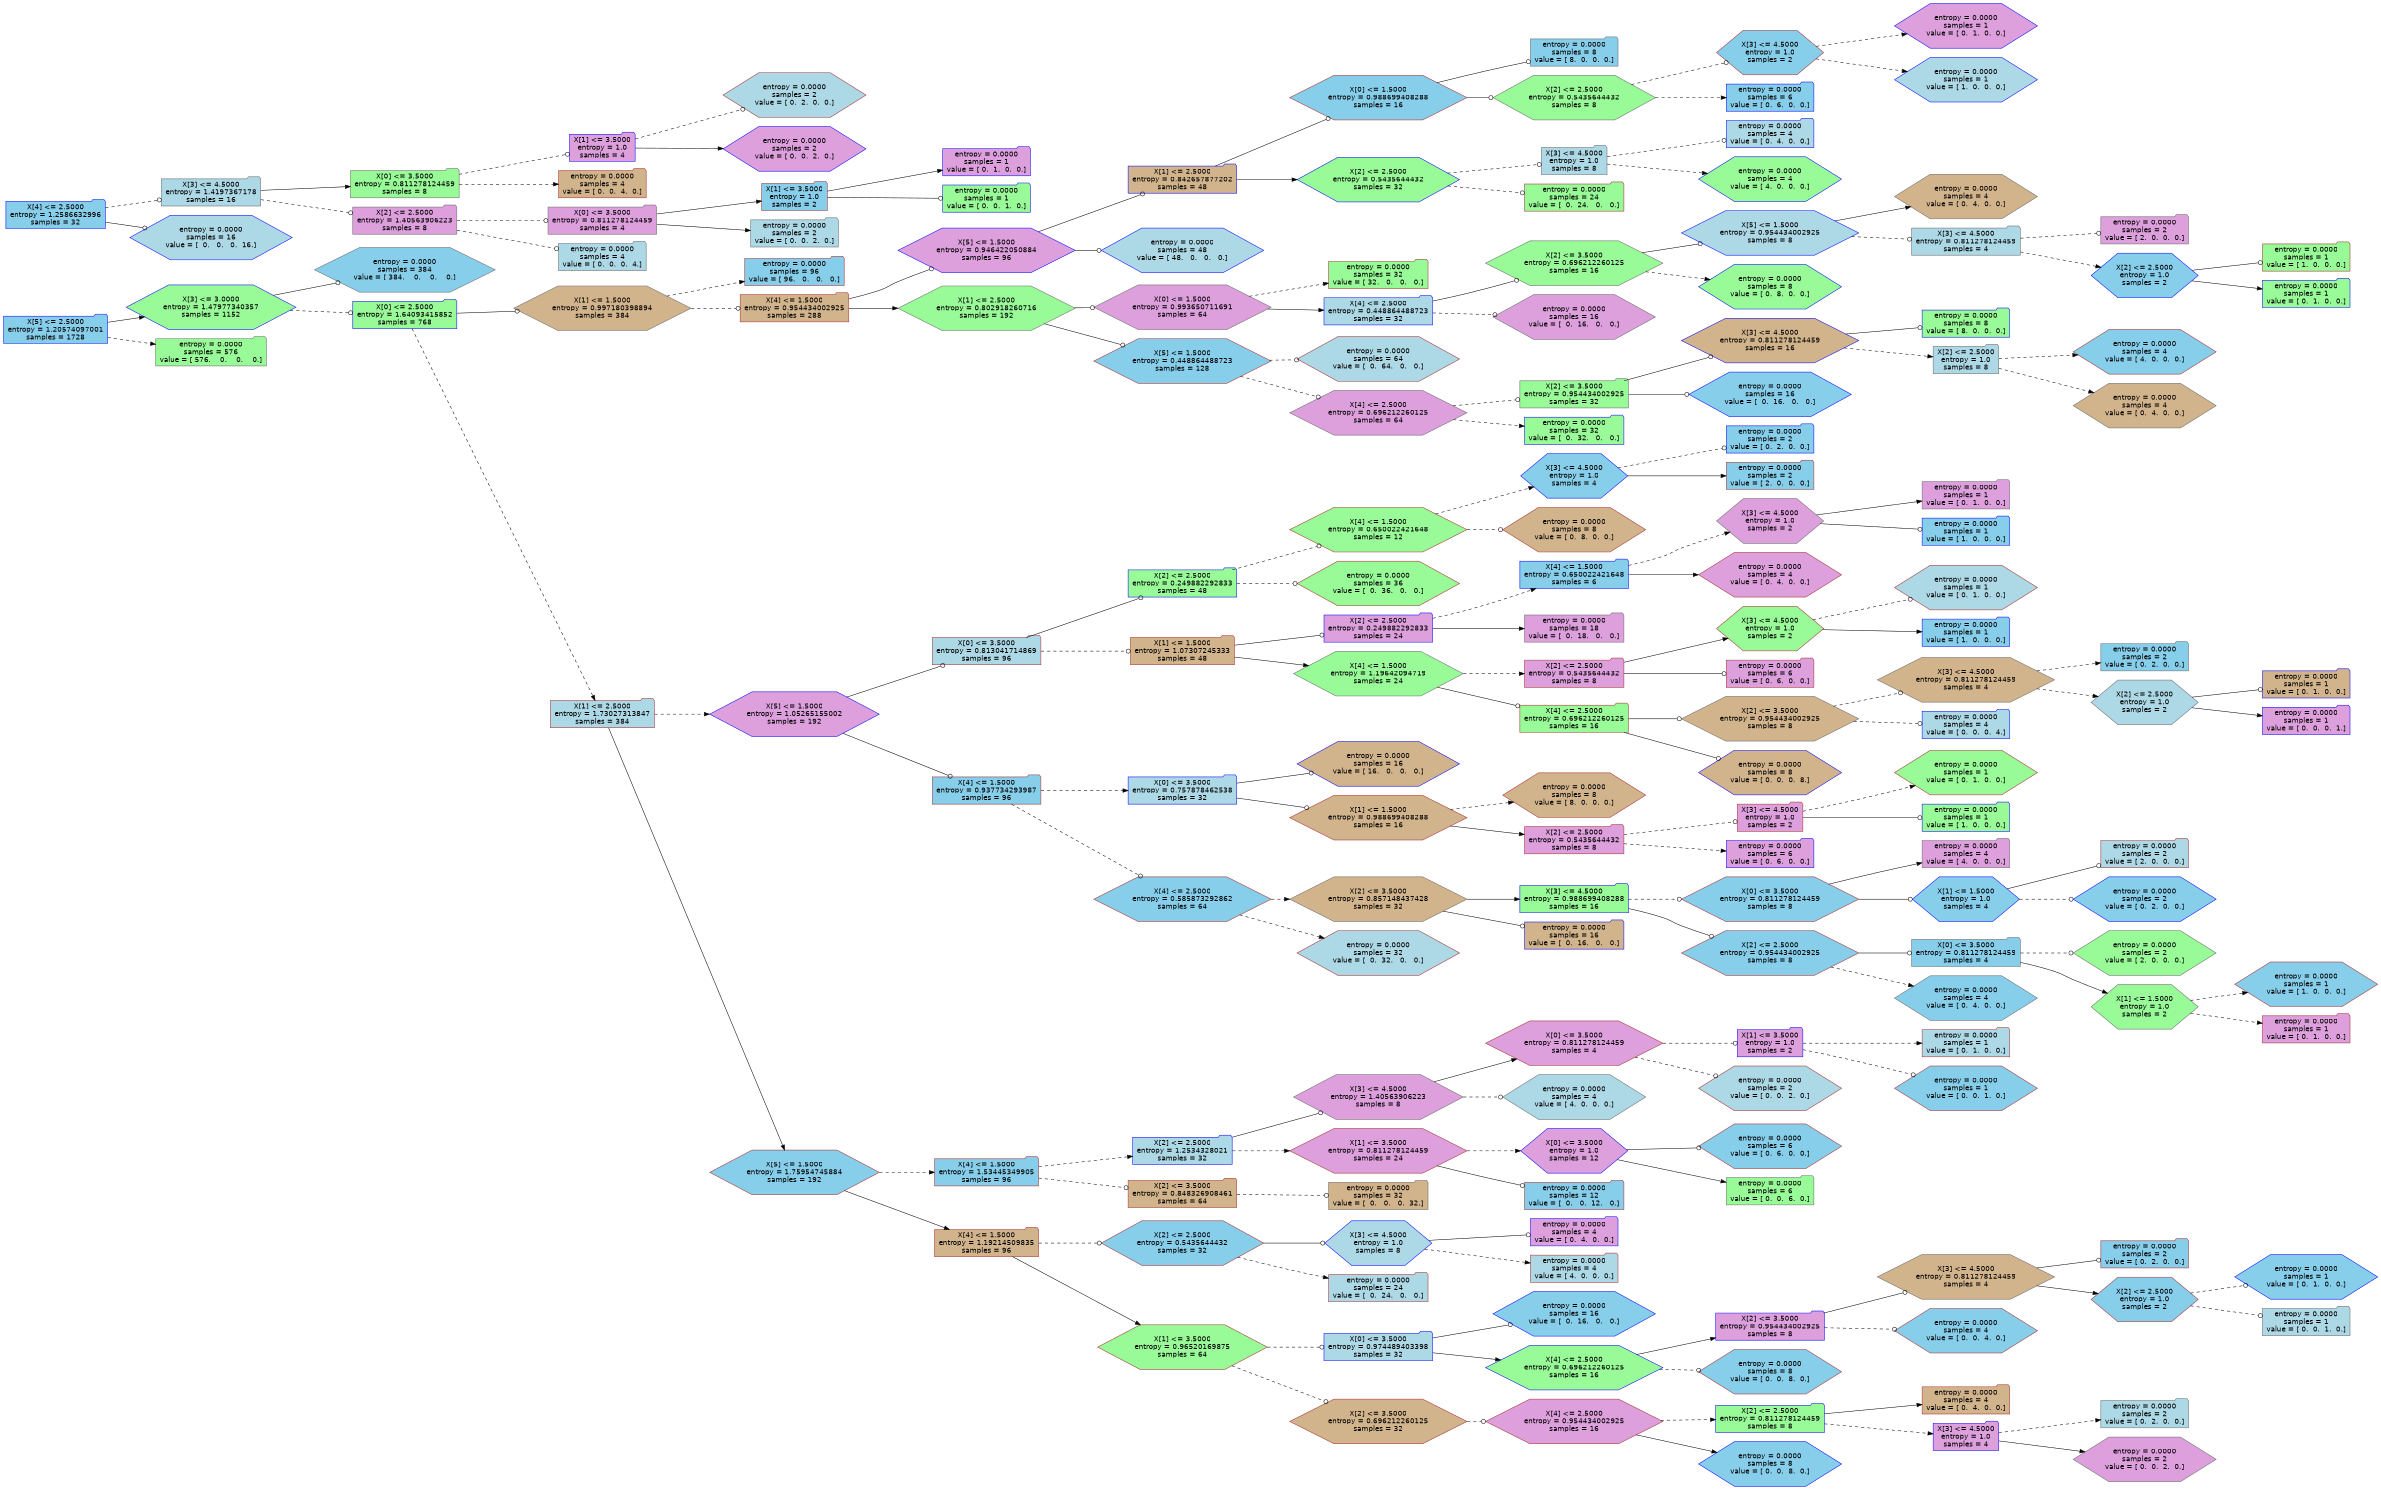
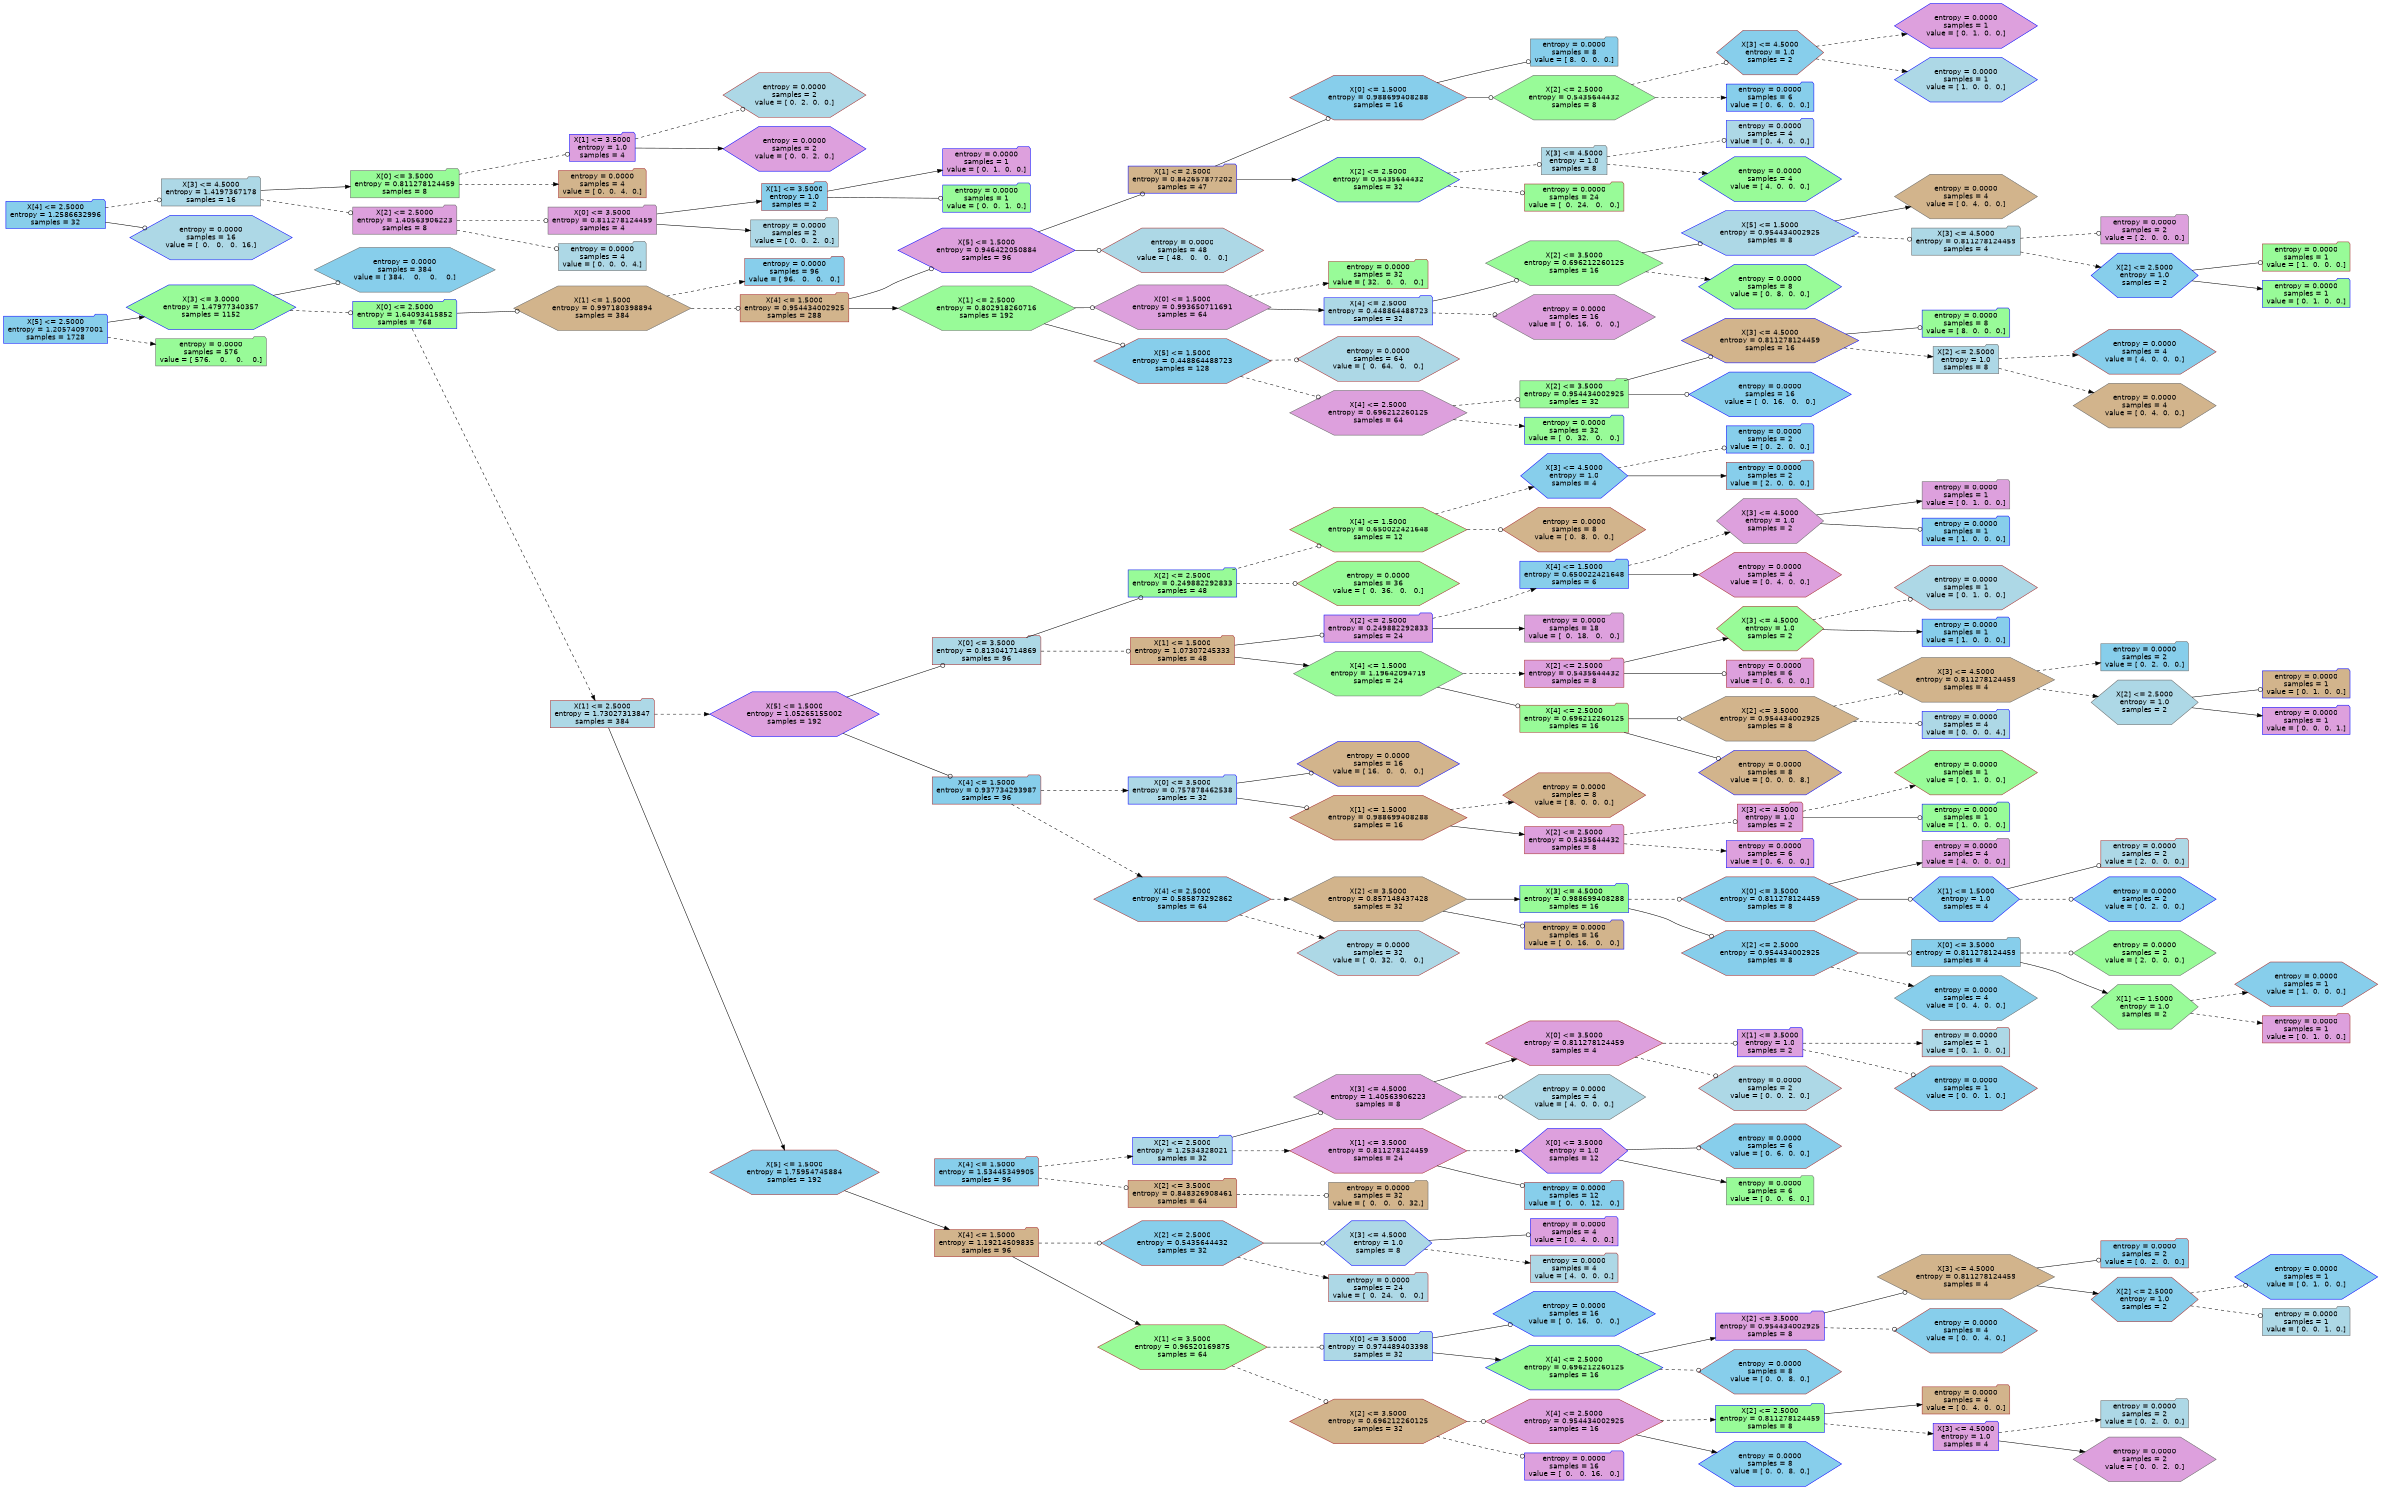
(1182, 180) -> (1182, 180)
(1182, 250) -> (1182, 250)
(1075, 840) -> (1075, 840)
(904, 1172) -> none
none -> (1574, 1467)
